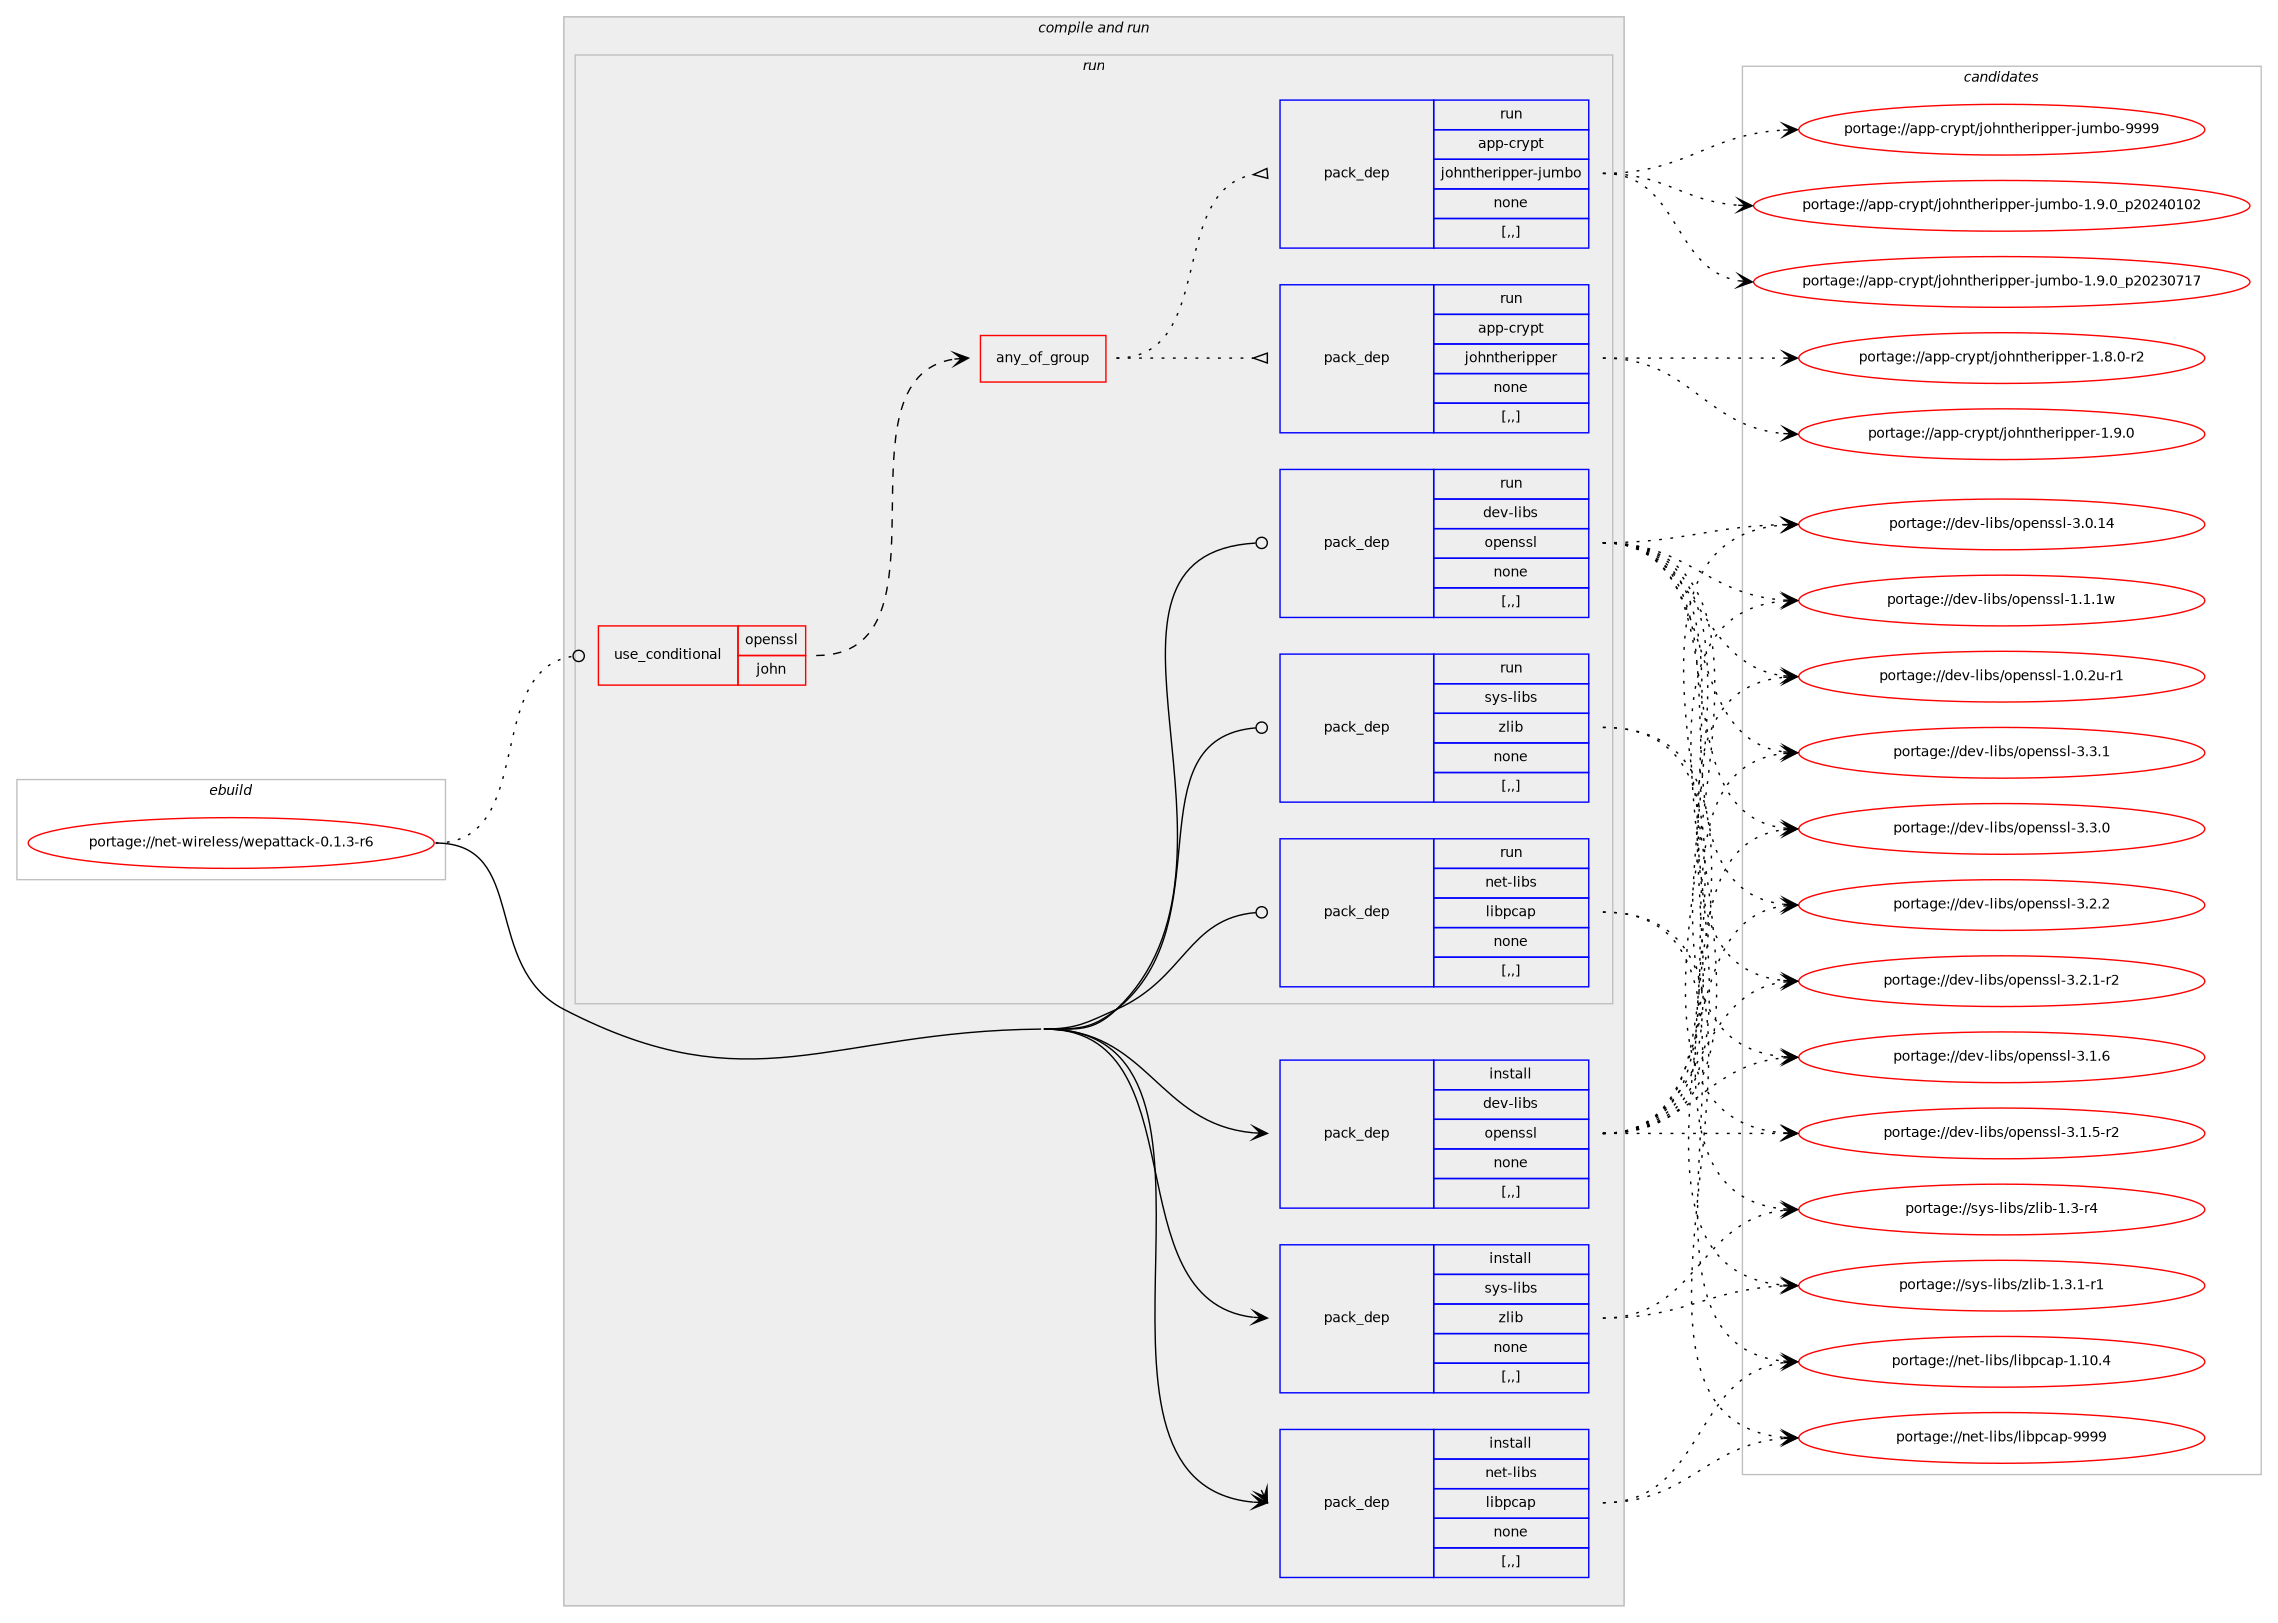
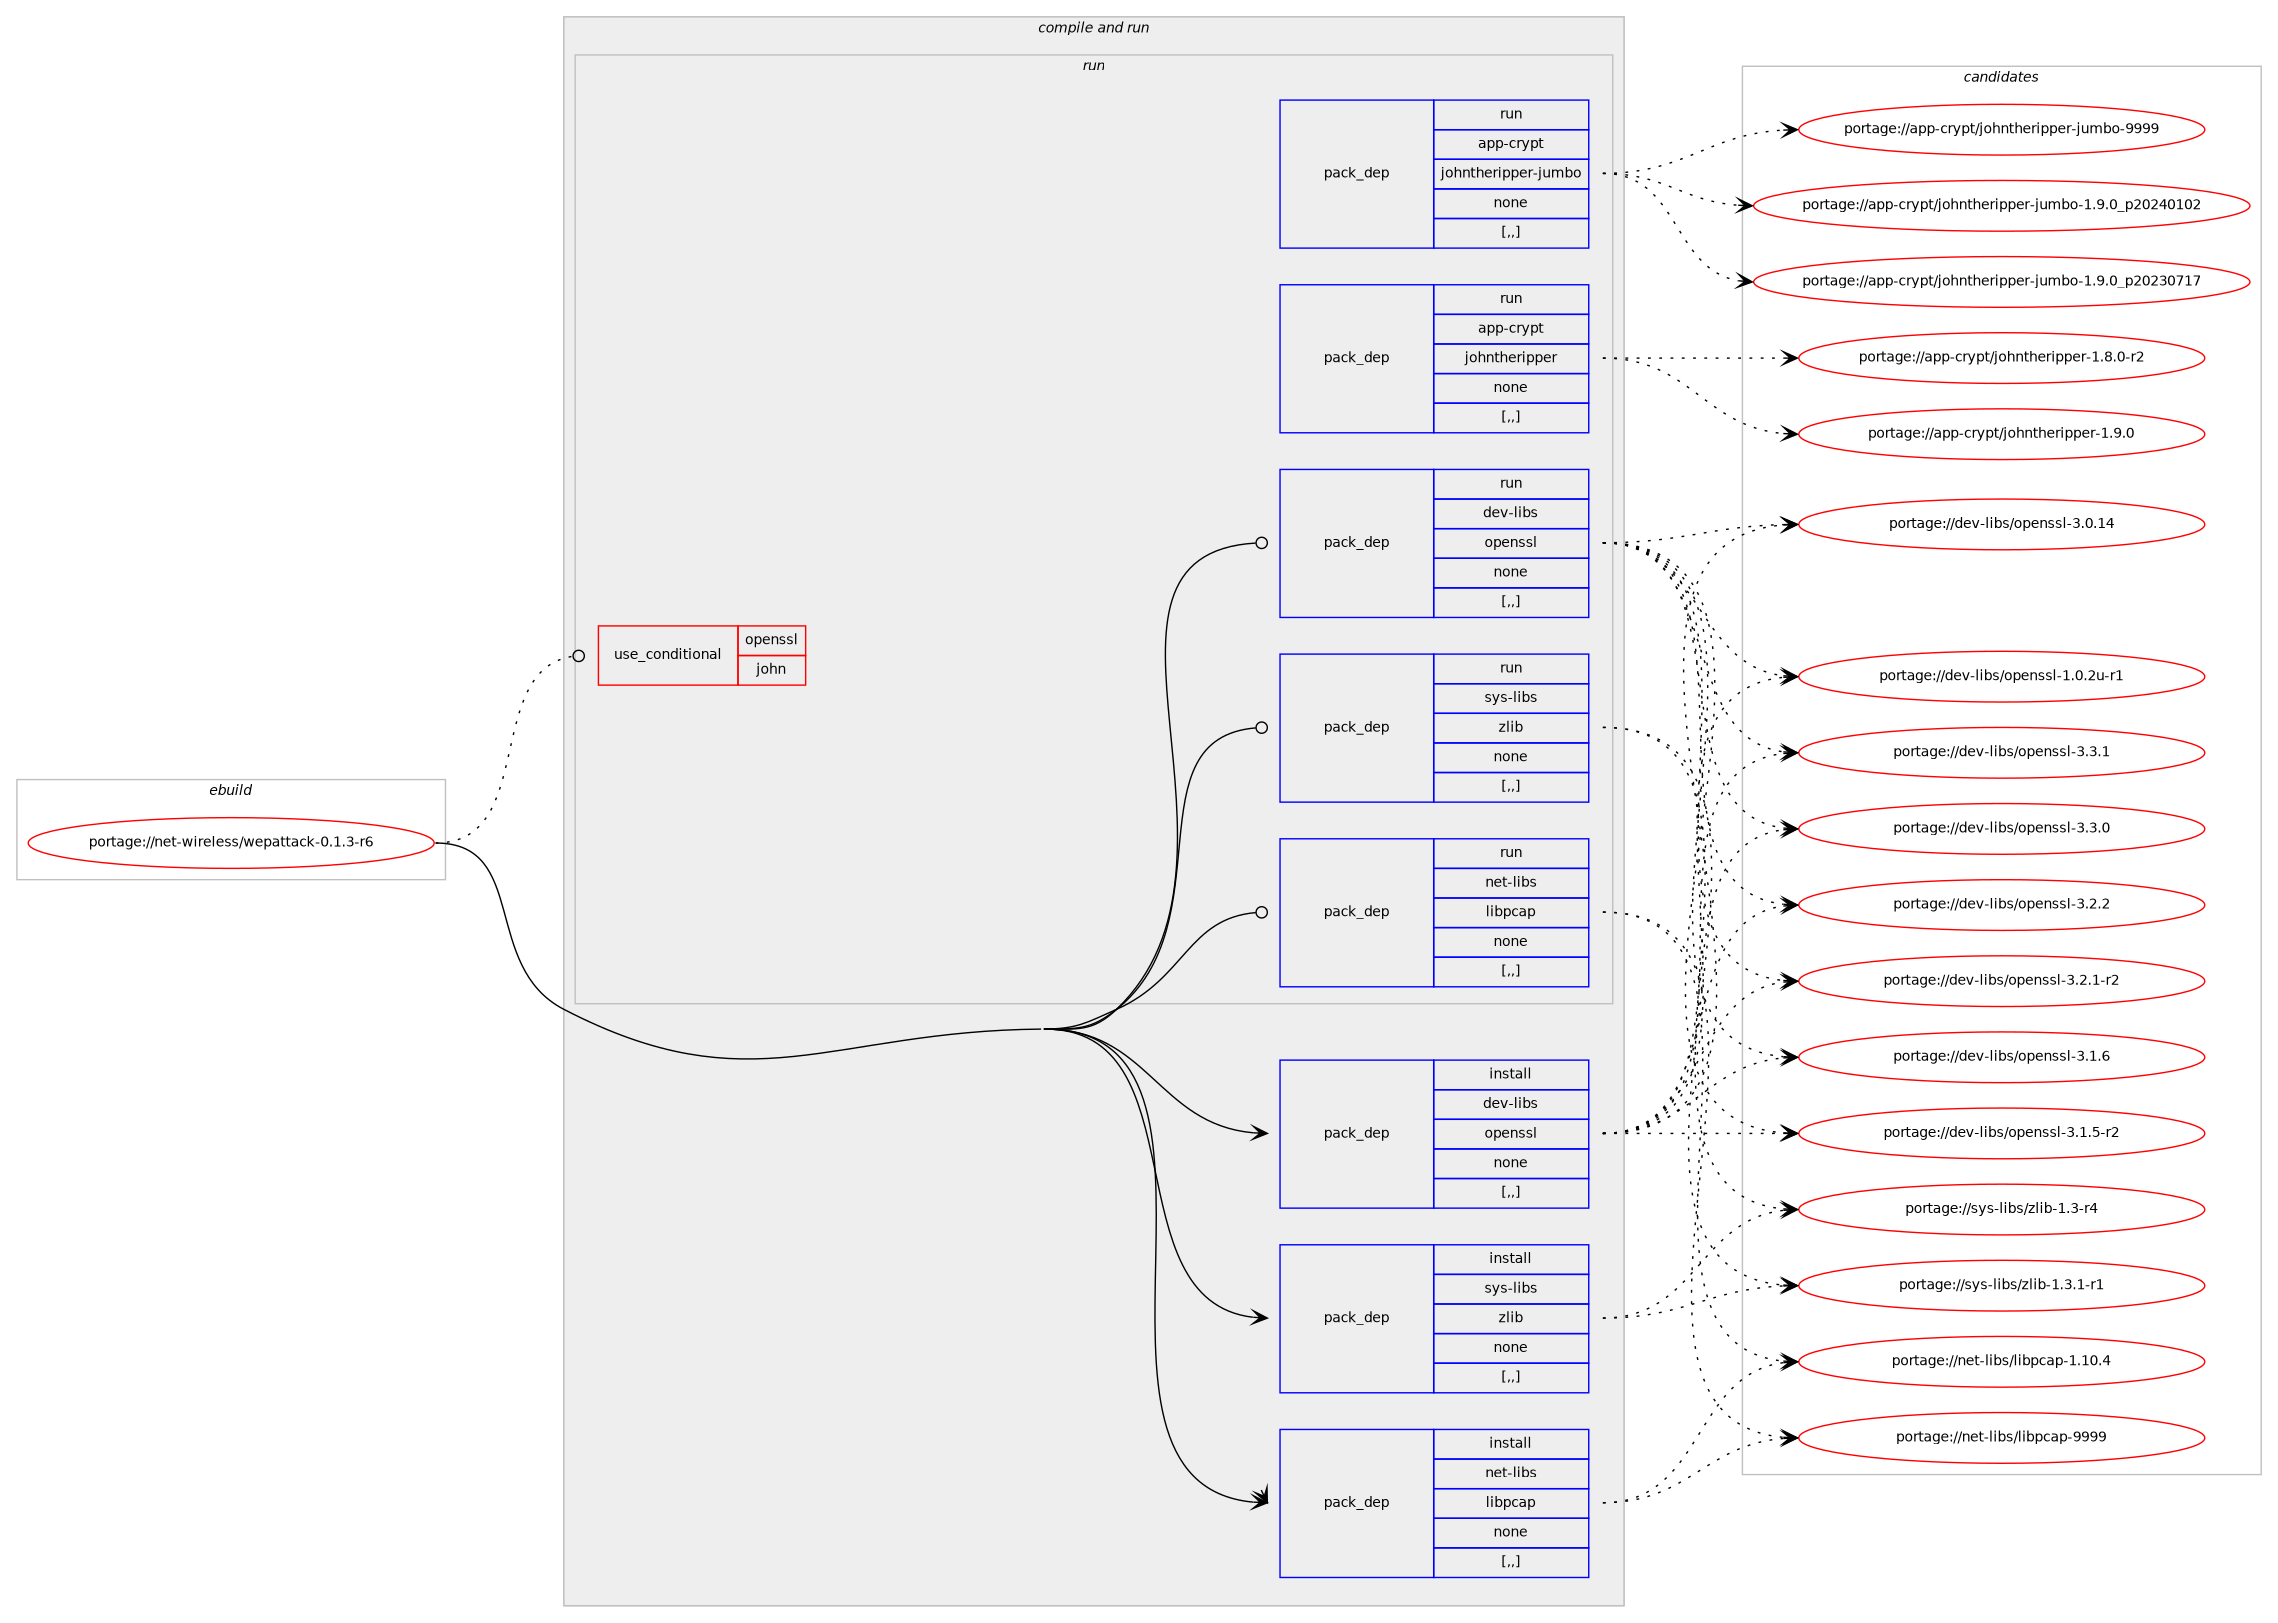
(1042, 358) -> none
(2002, 601) -> none
